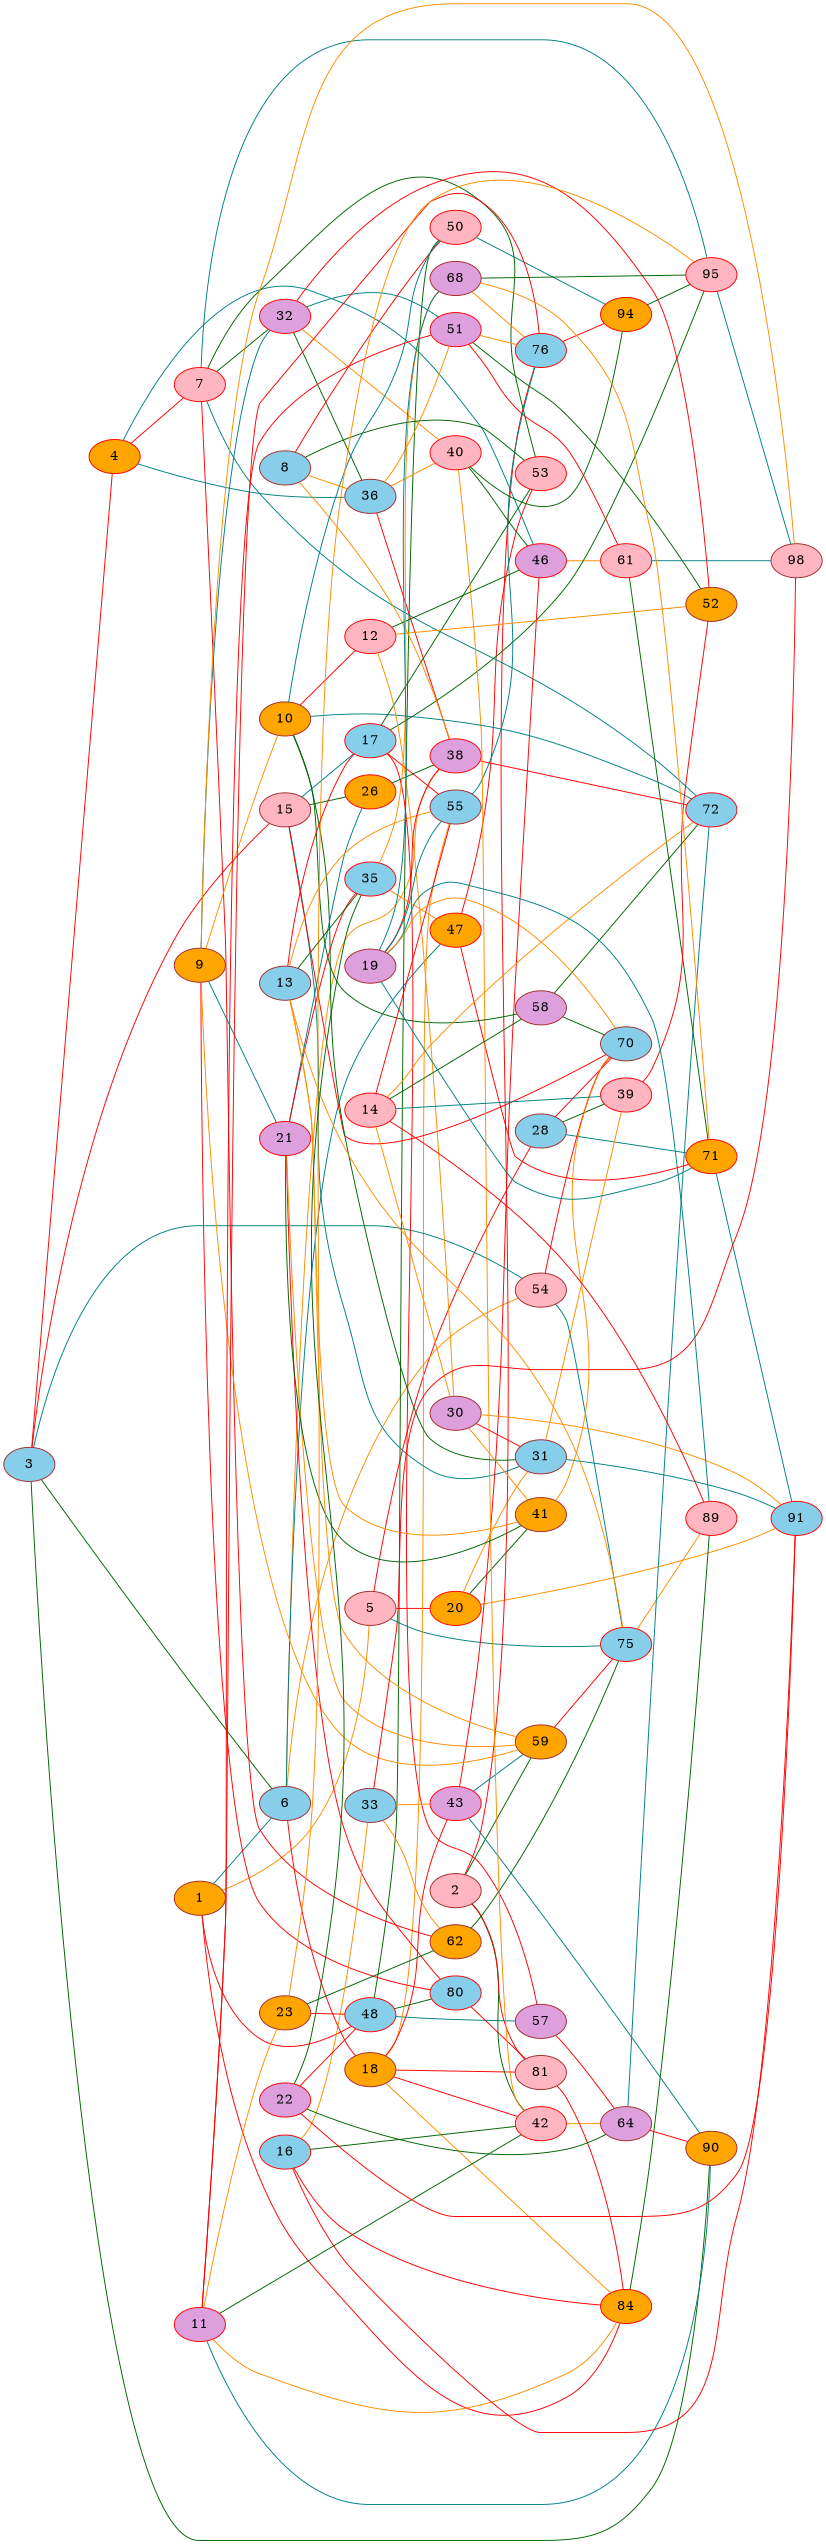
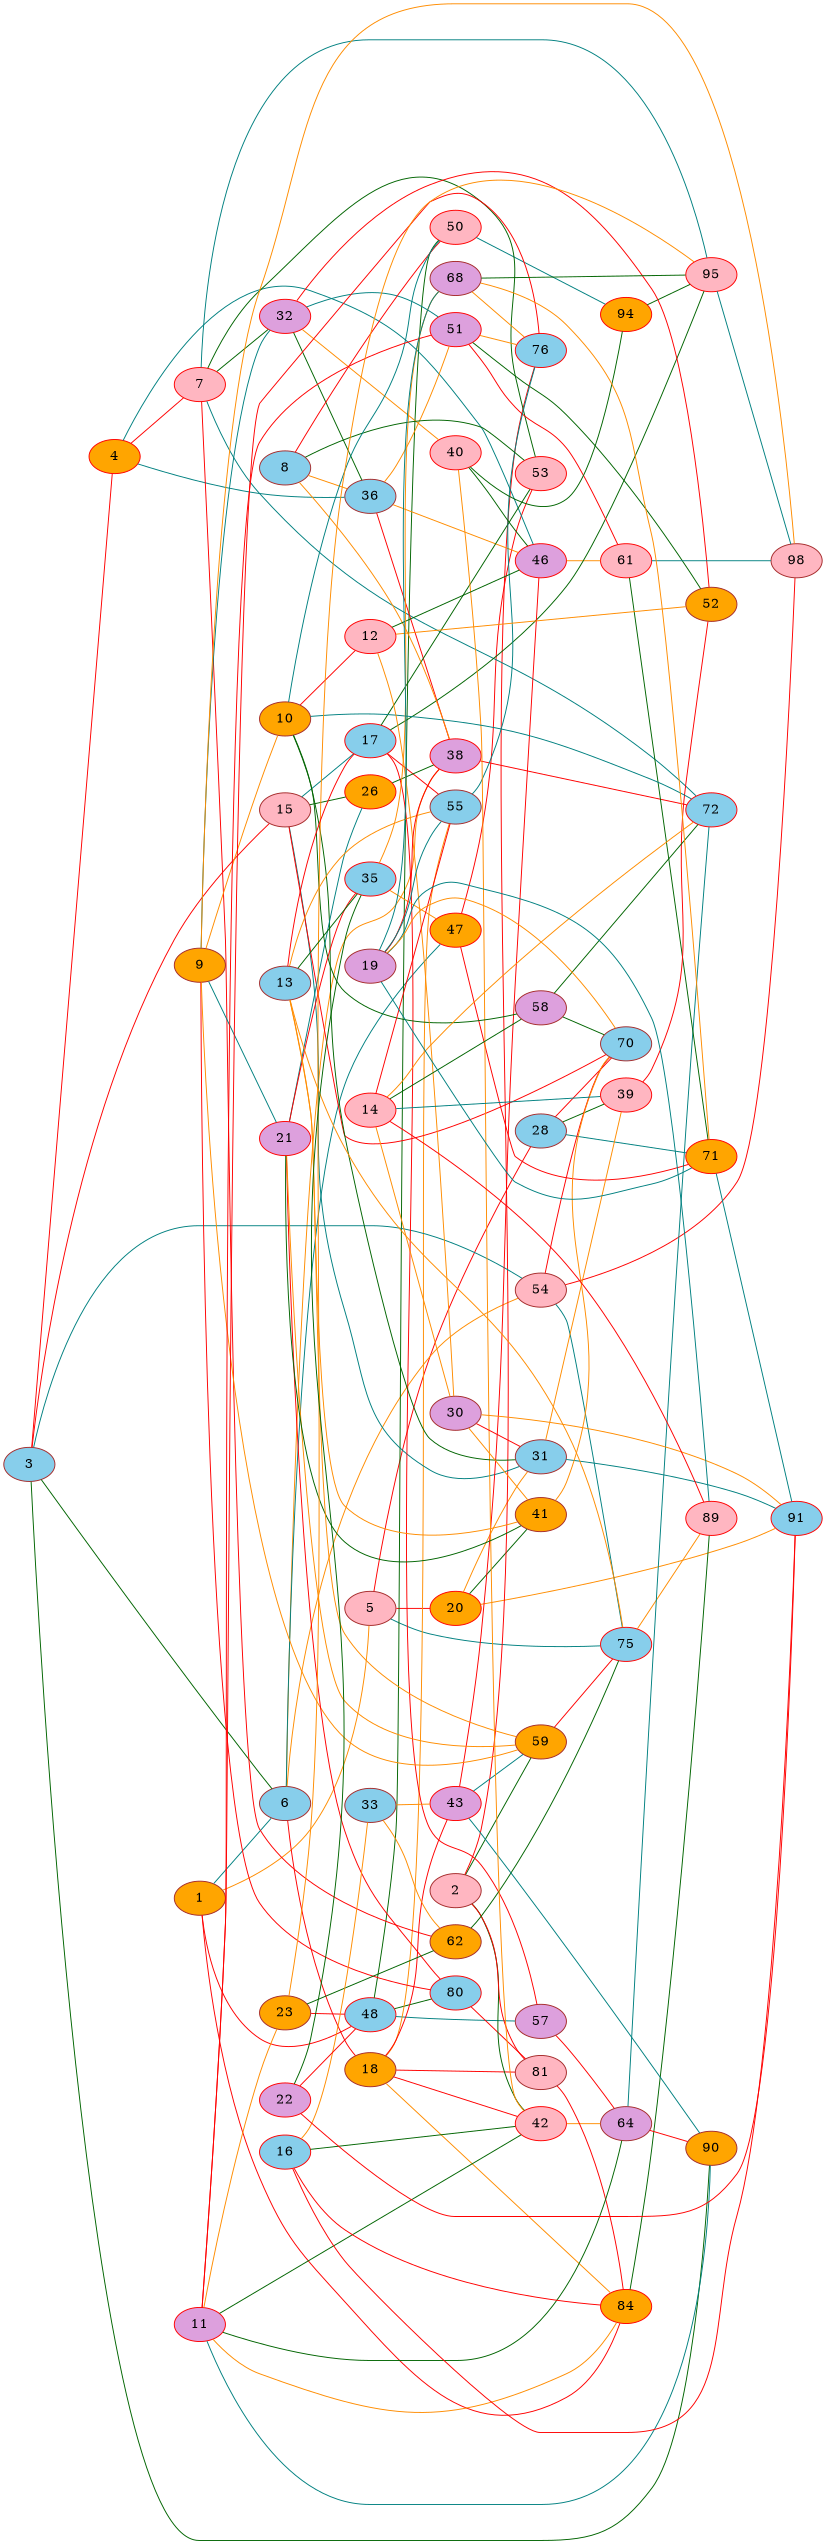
(583, 332) -> none
(420, 471) -> (456, 529)
(713, 1300) -> (770, 983)
(447, 2149) -> (485, 2355)
